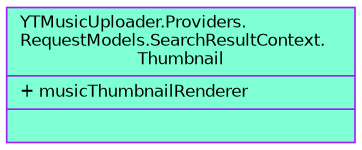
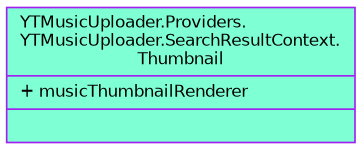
(173, 41) -> (181, 41)
